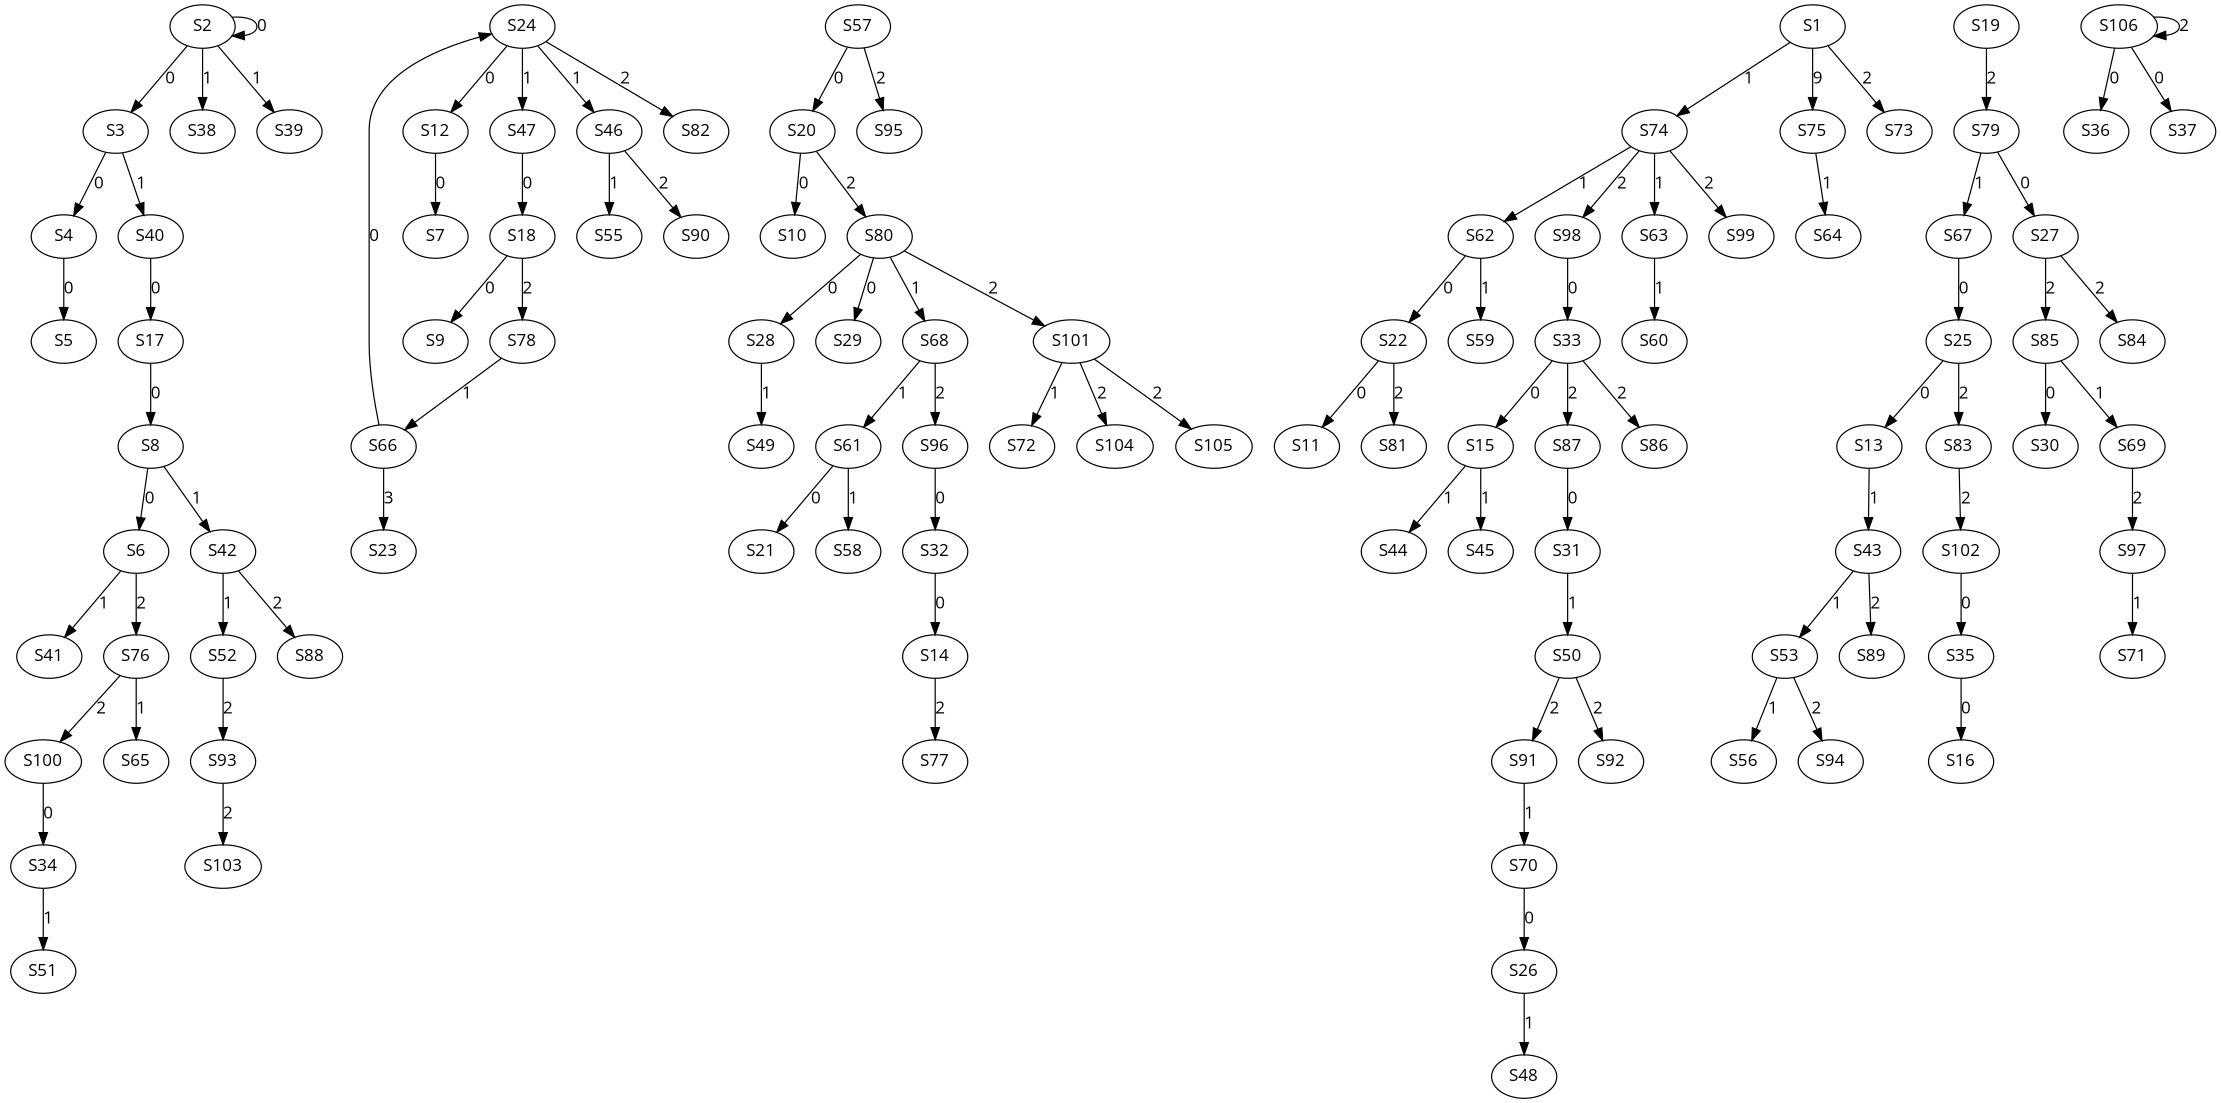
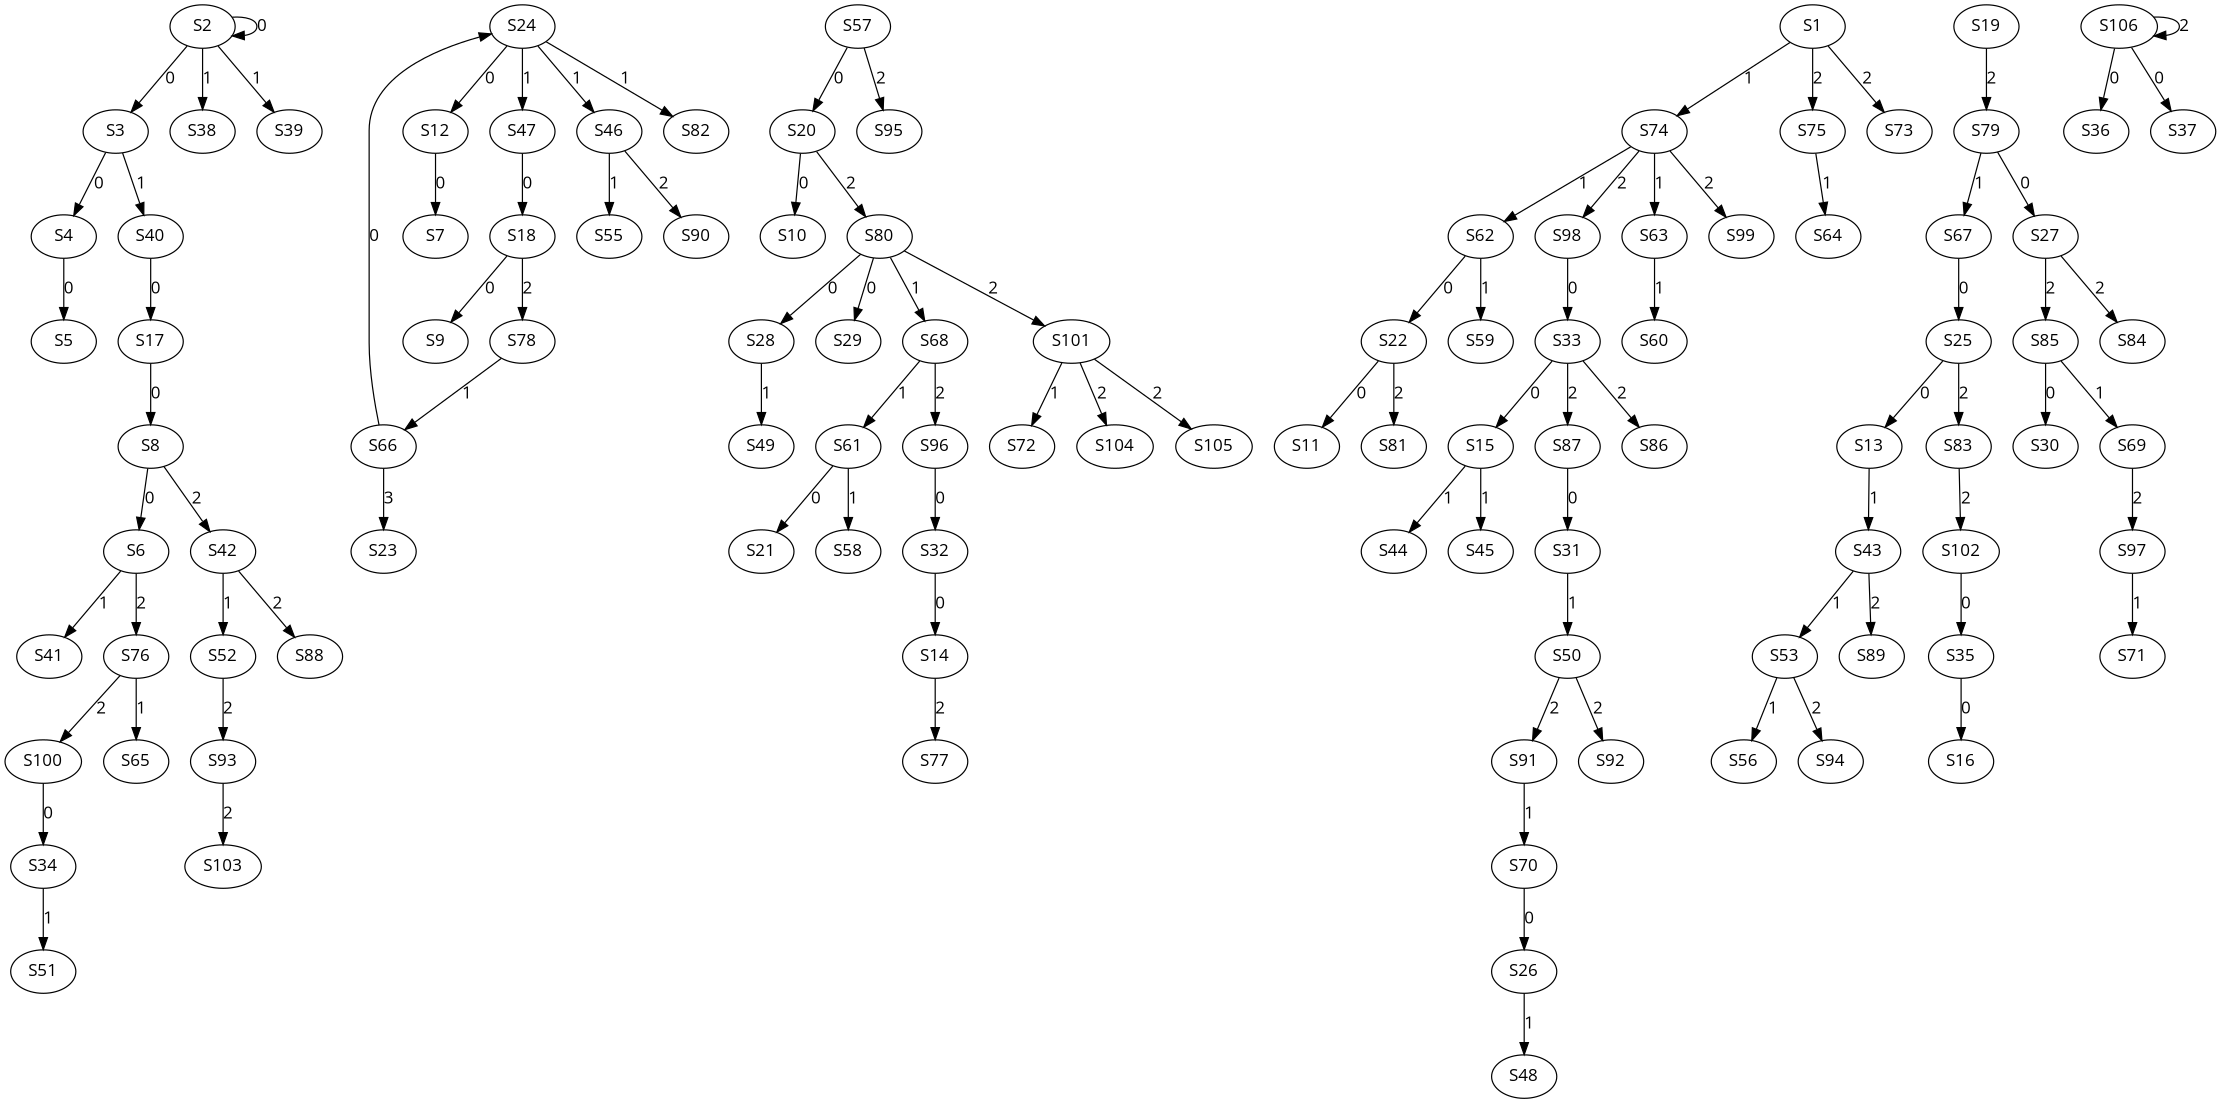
(626, 79) -> (626, 79)
(1818, 79) -> (1818, 79)
(197, 499) -> (197, 499)
